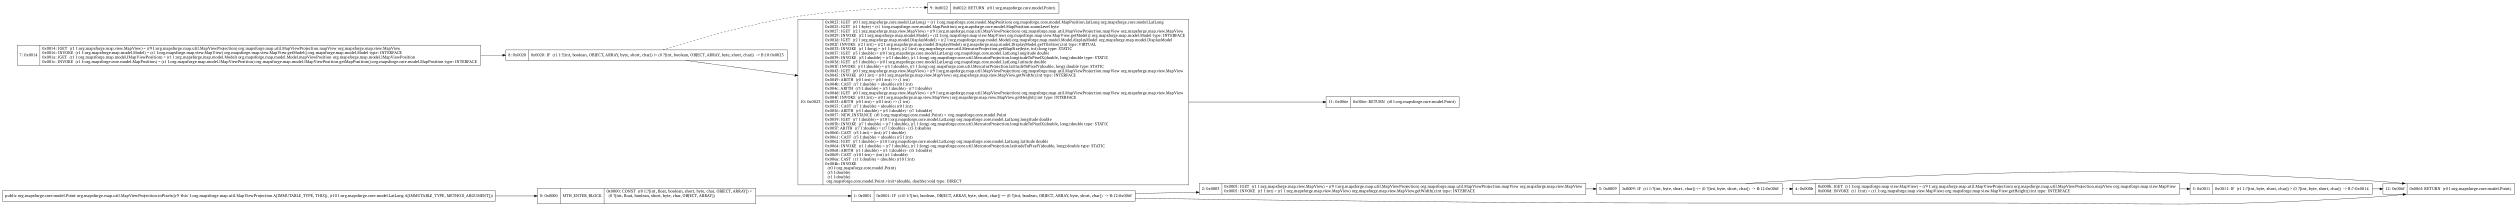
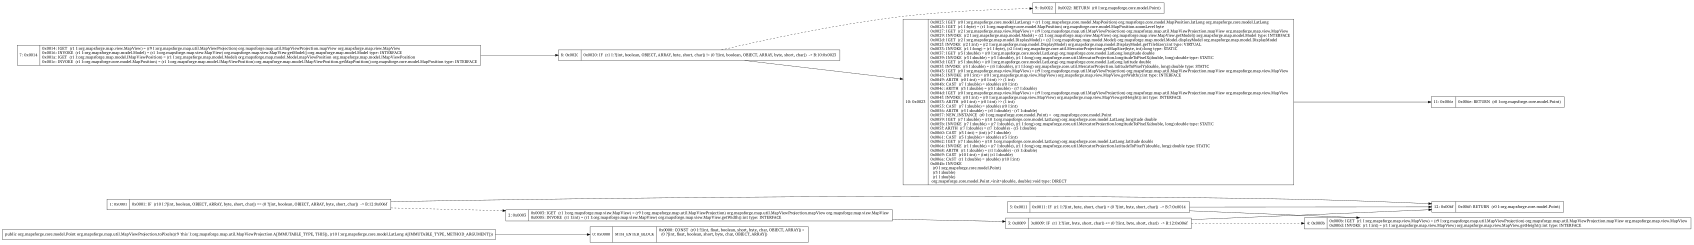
(2183, 189) -> (1273, 214)
(1166, 193) -> (447, 209)
(802, 196) -> none
